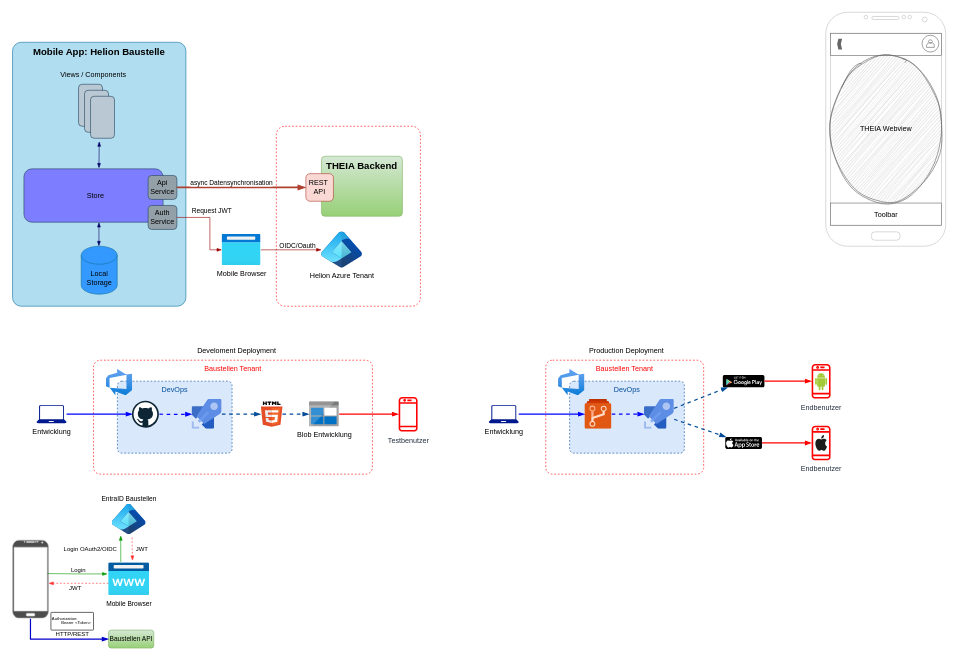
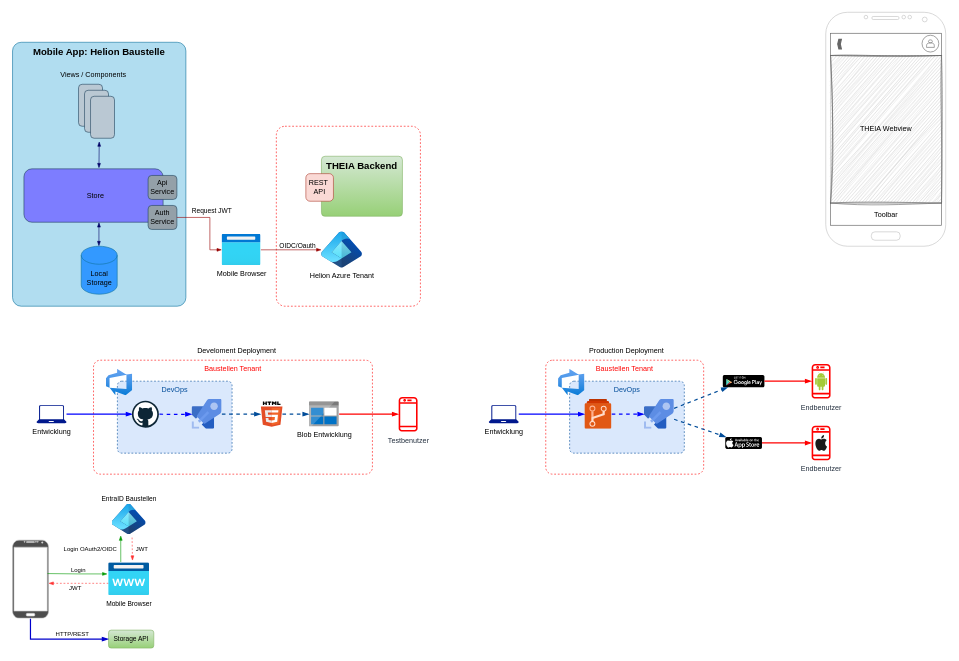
(886, 129) -> (886, 129)
(237, 188) -> none
(72, 621) -> none
(131, 639) -> (131, 639)
